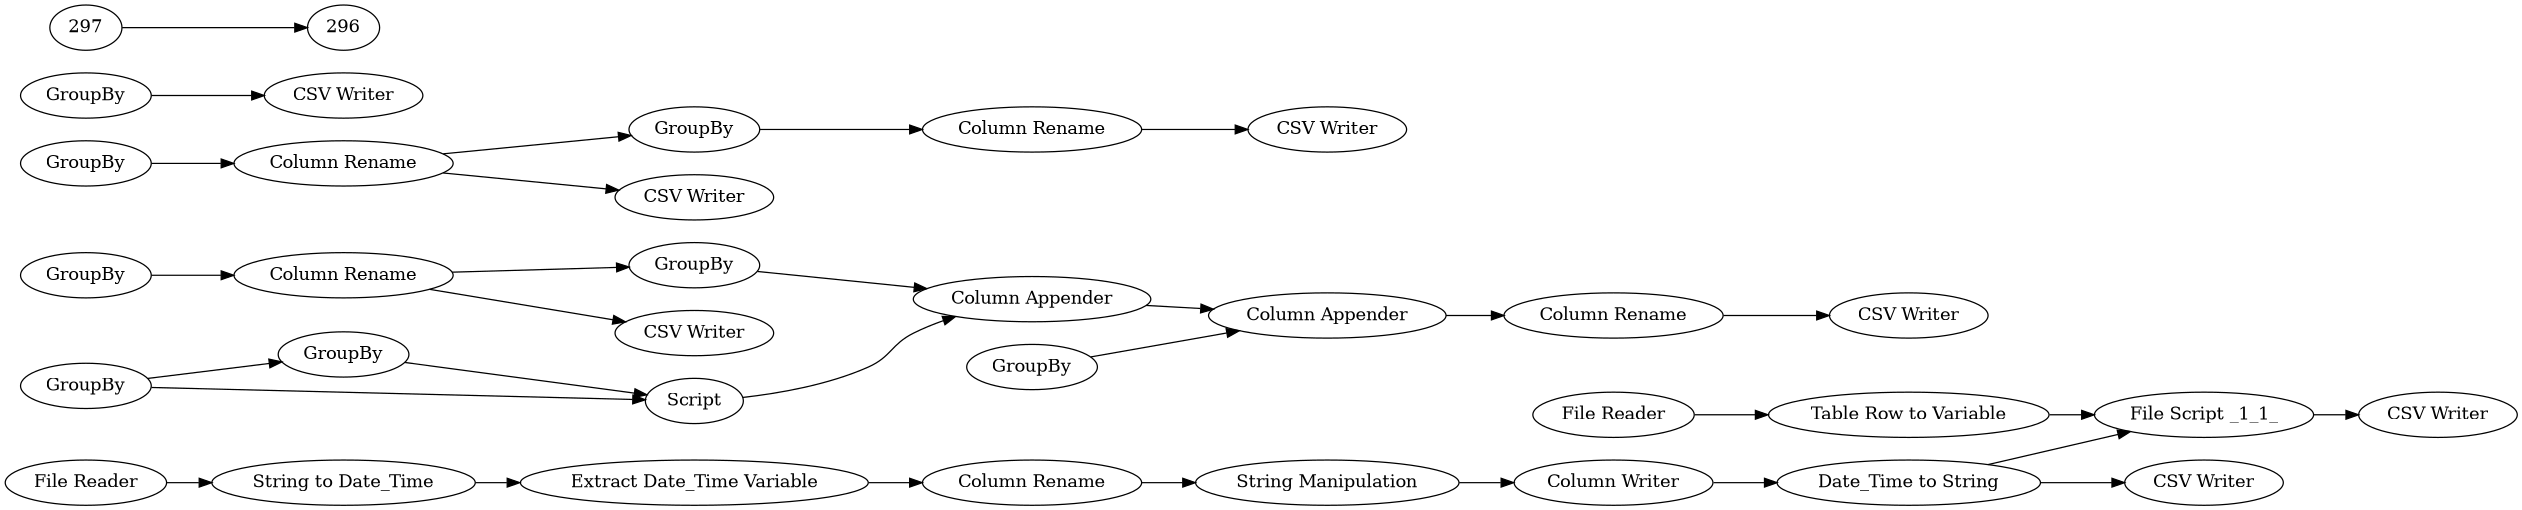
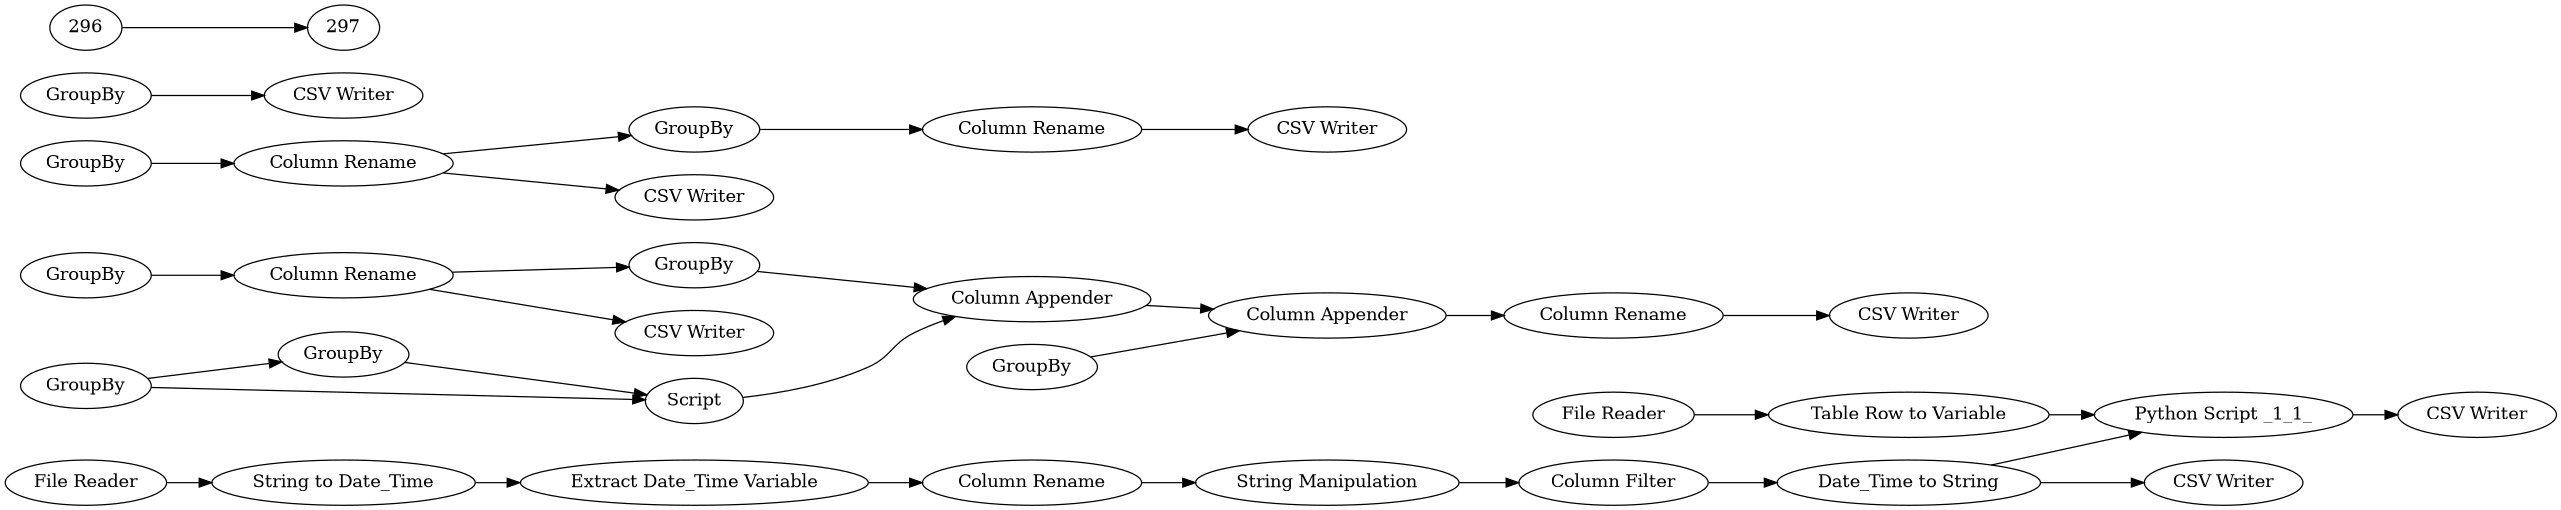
(208, 28) -> (208, 28)
(2204, 415) -> (2224, 415)
(1614, 483) -> (1614, 483)
